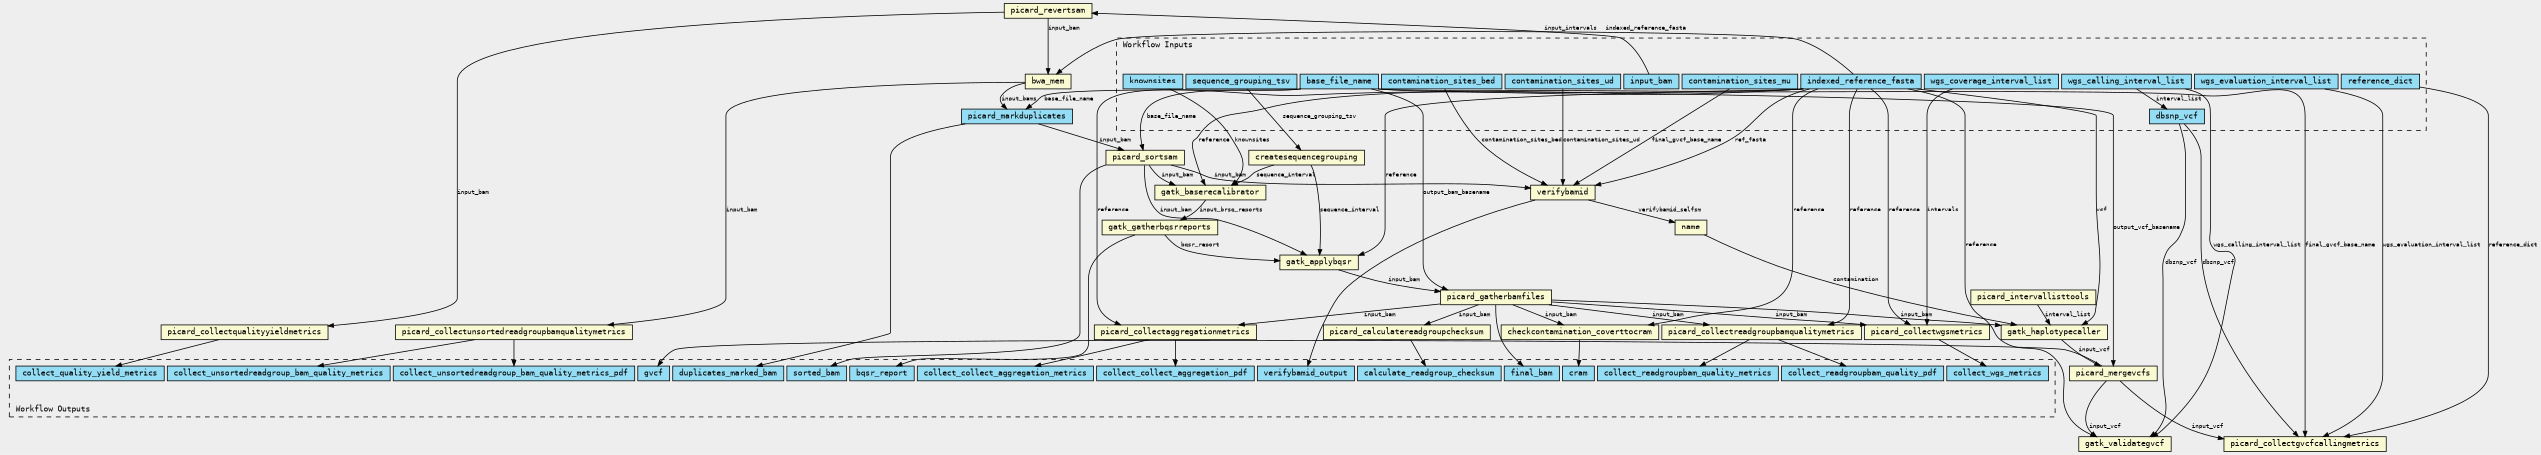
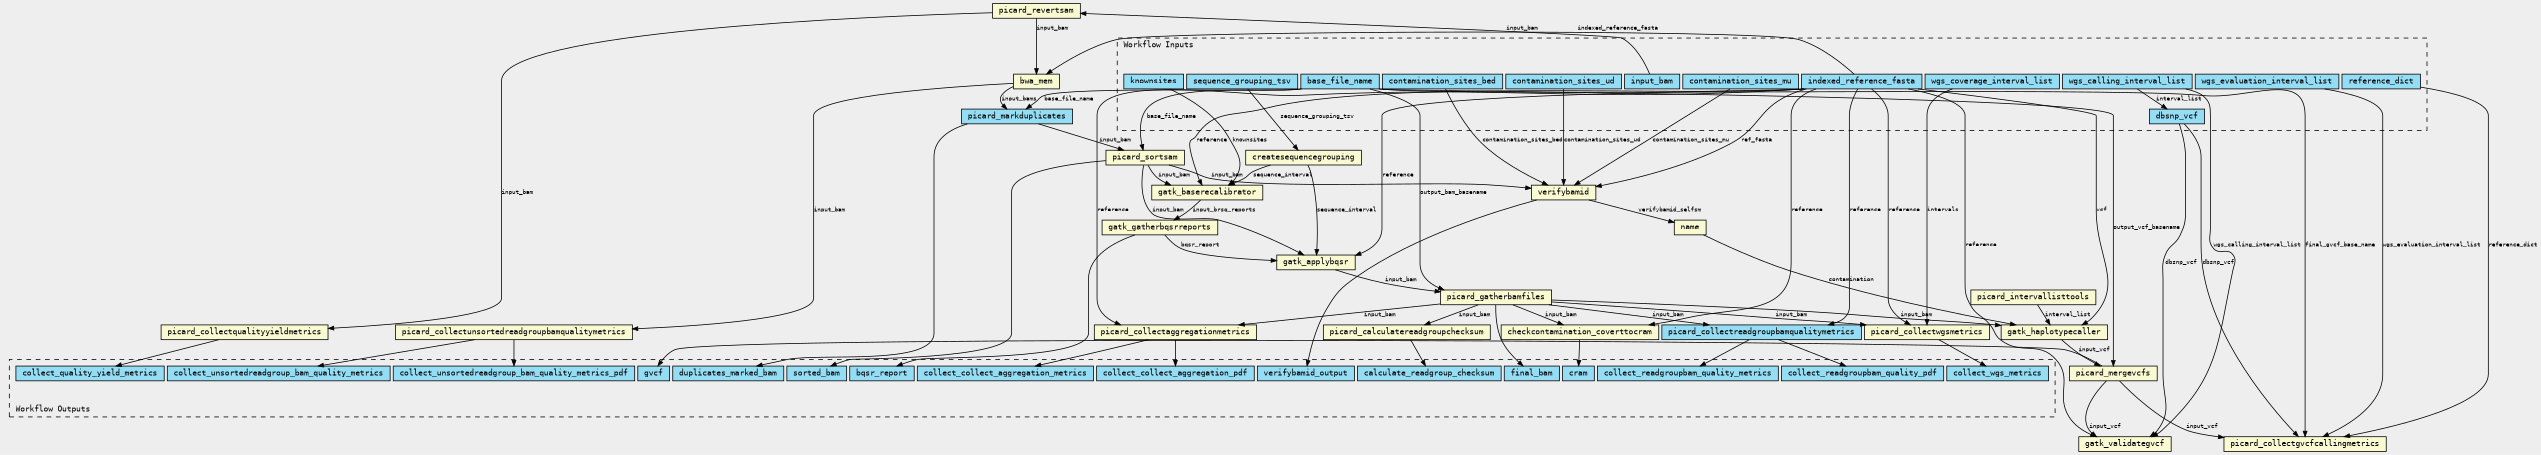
(1571, 28) -> (1522, 28)
(1687, 140) -> (1691, 140)
(1762, 332) -> (1762, 332)
